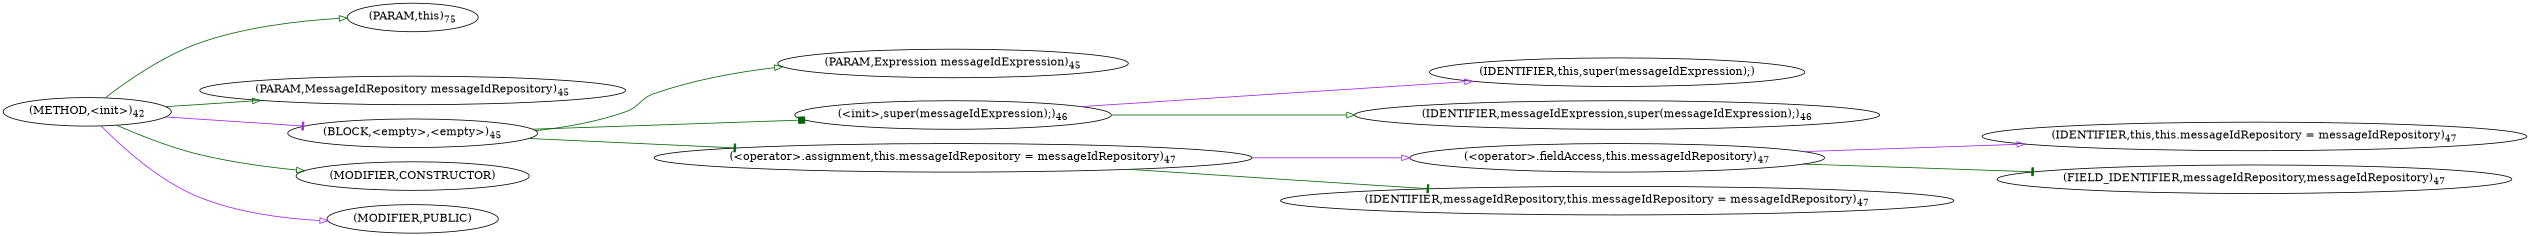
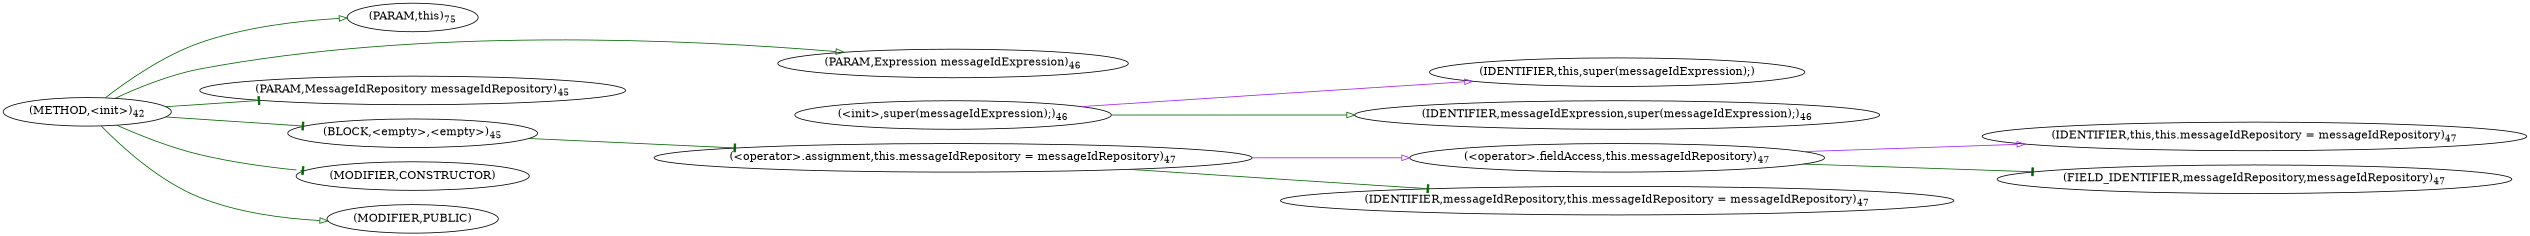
(1075, 62) -> (1075, 62)
(653, 94) -> (472, 42)
(211, 104) -> (211, 104)
(233, 121) -> (233, 121)
(665, 125) -> none
(205, 156) -> (205, 156)
(200, 197) -> (200, 197)
